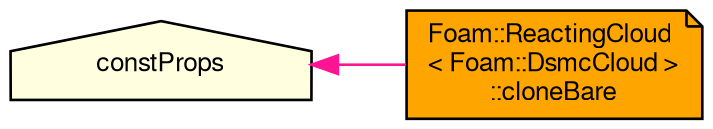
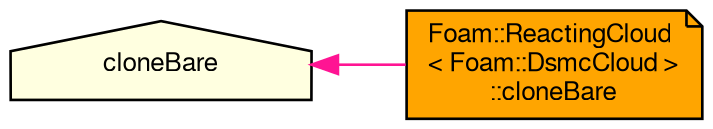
(161, 65) -> (161, 65)
